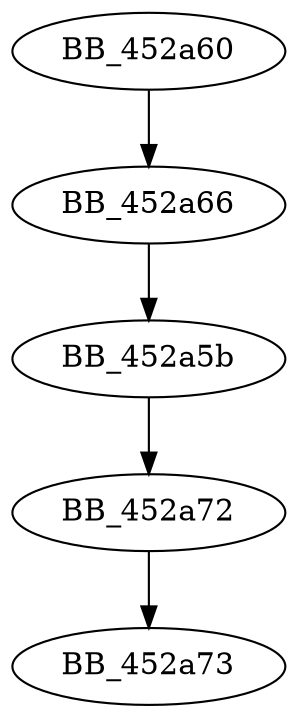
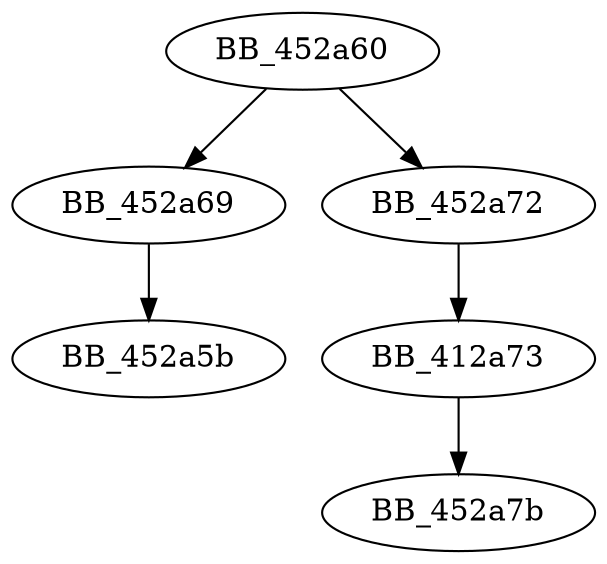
(149, 205) -> (149, 205)
(149, 425) -> (373, 121)
none -> (459, 513)
(149, 666) -> (459, 359)
